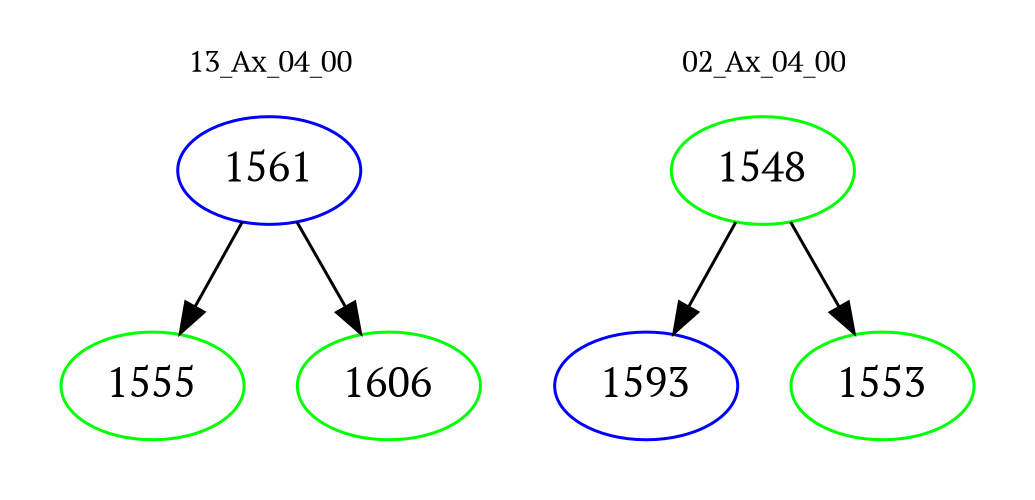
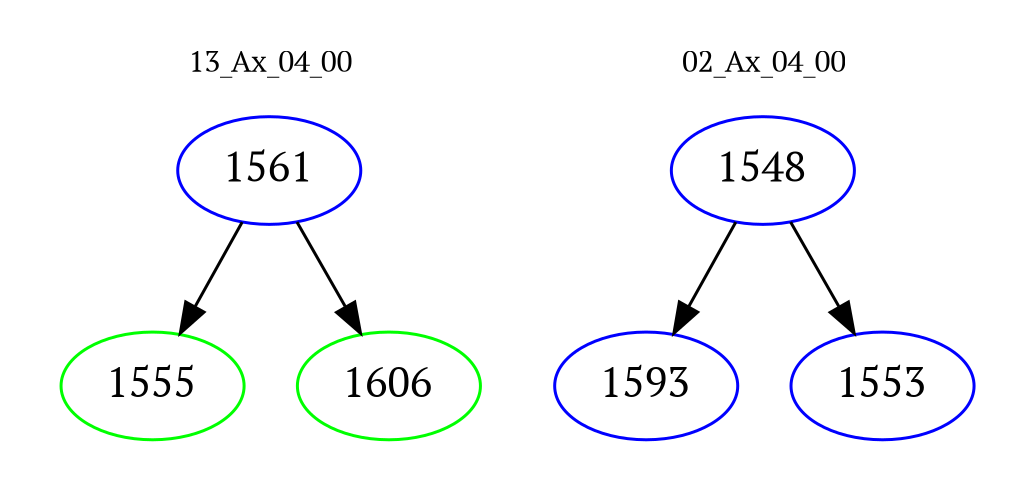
(763, 171) -> (763, 171)
(883, 386) -> (883, 386)
